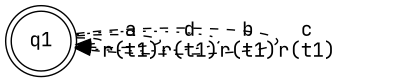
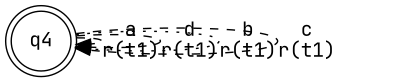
(41, 41) -> (41, 41)
